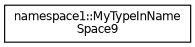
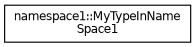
(98, 24) -> (98, 24)
